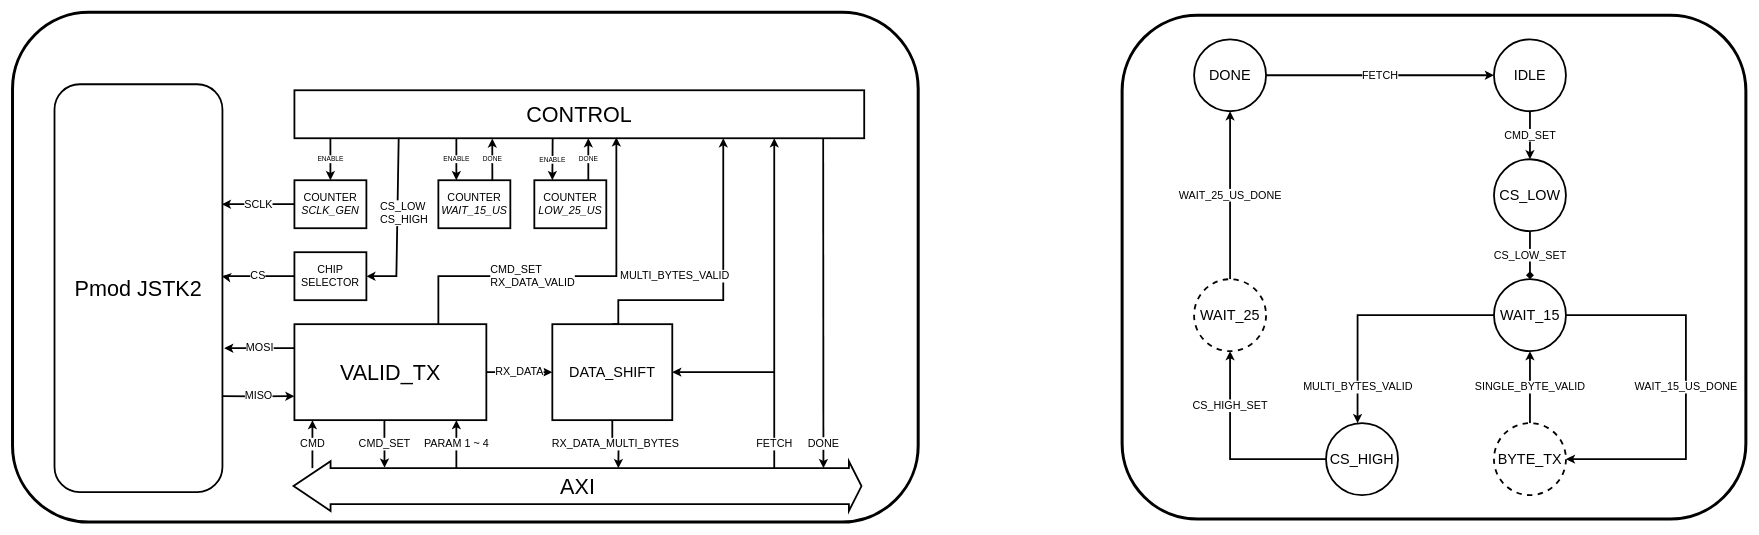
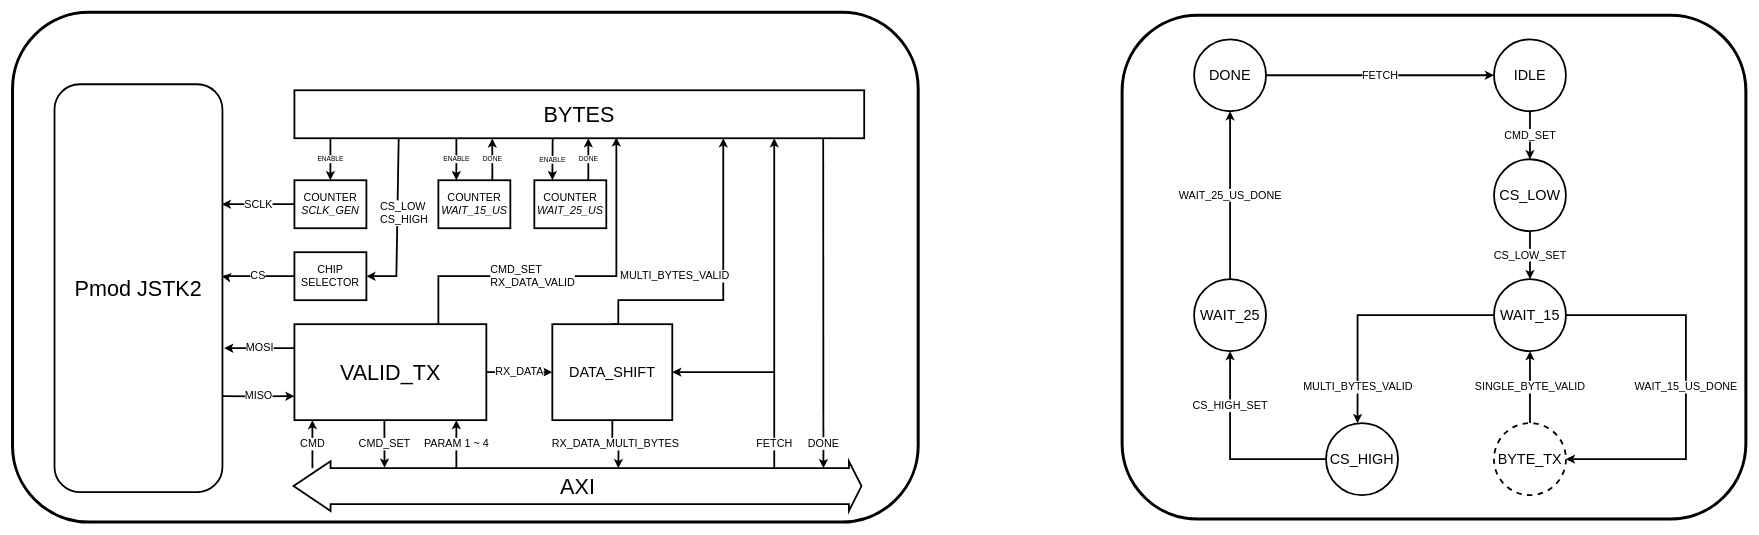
(579, 114) -> (579, 114)
(570, 204) -> (570, 204)
(1530, 271) -> (1530, 271)
(1230, 315) -> (1230, 315)
